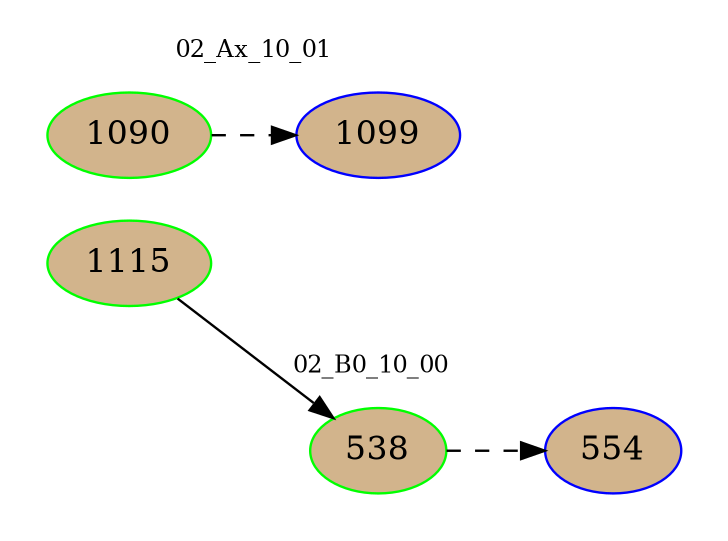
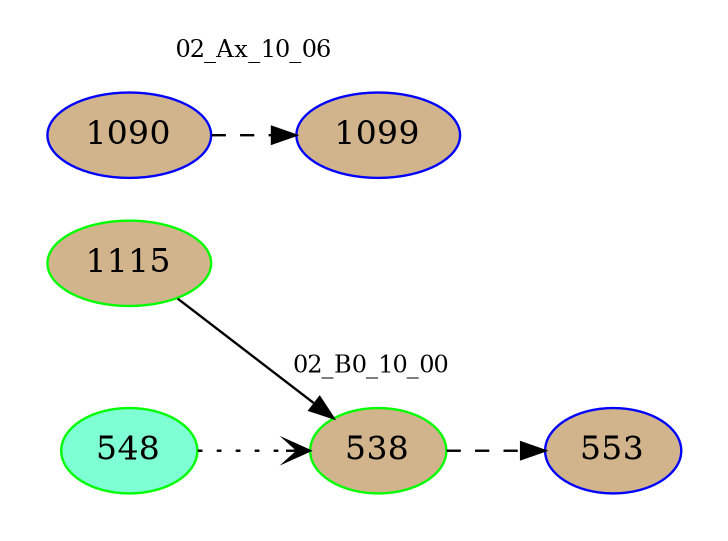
(254, 51) -> (254, 51)
(129, 135) -> (129, 135)
none -> (129, 451)
(613, 451) -> (613, 451)
